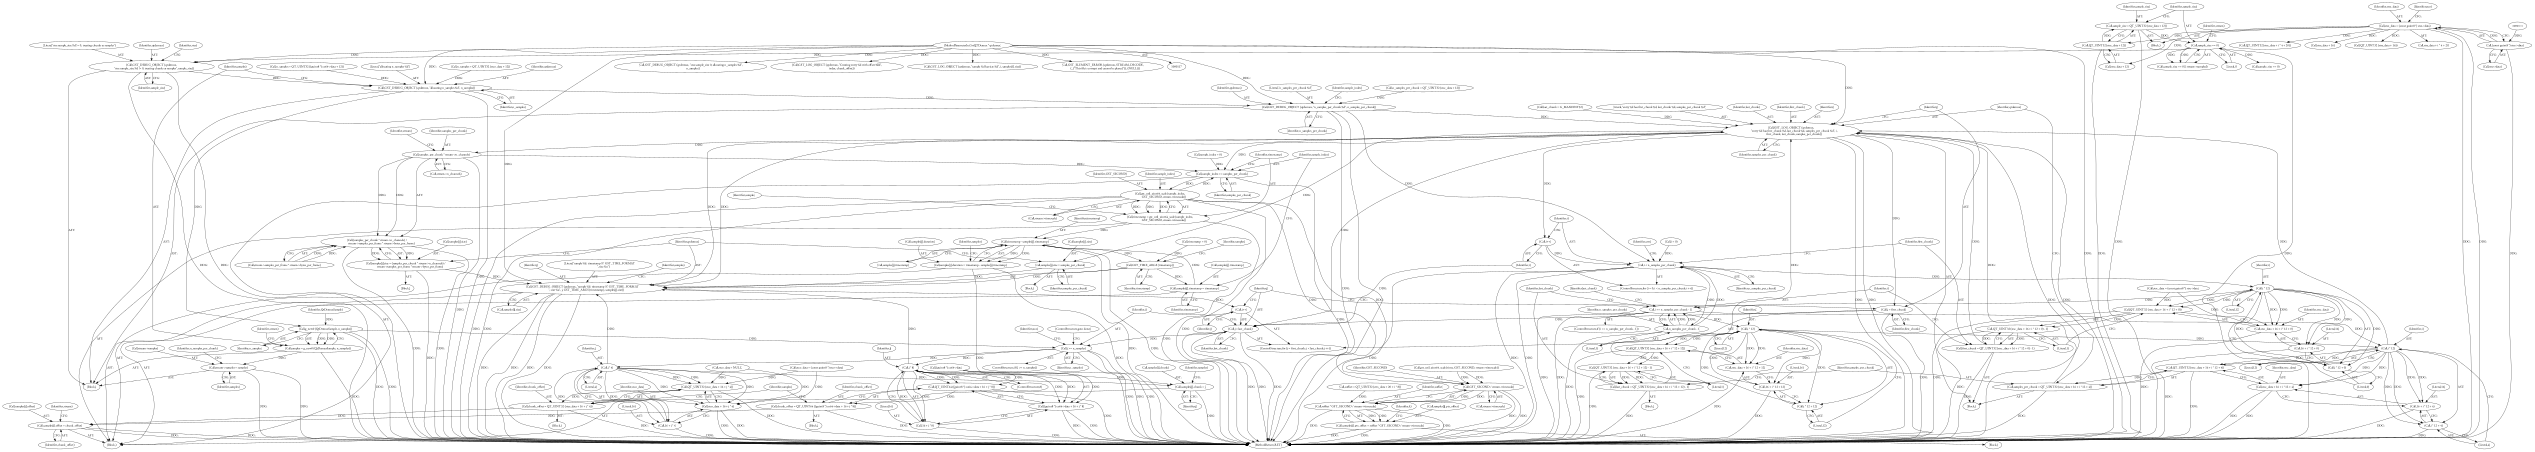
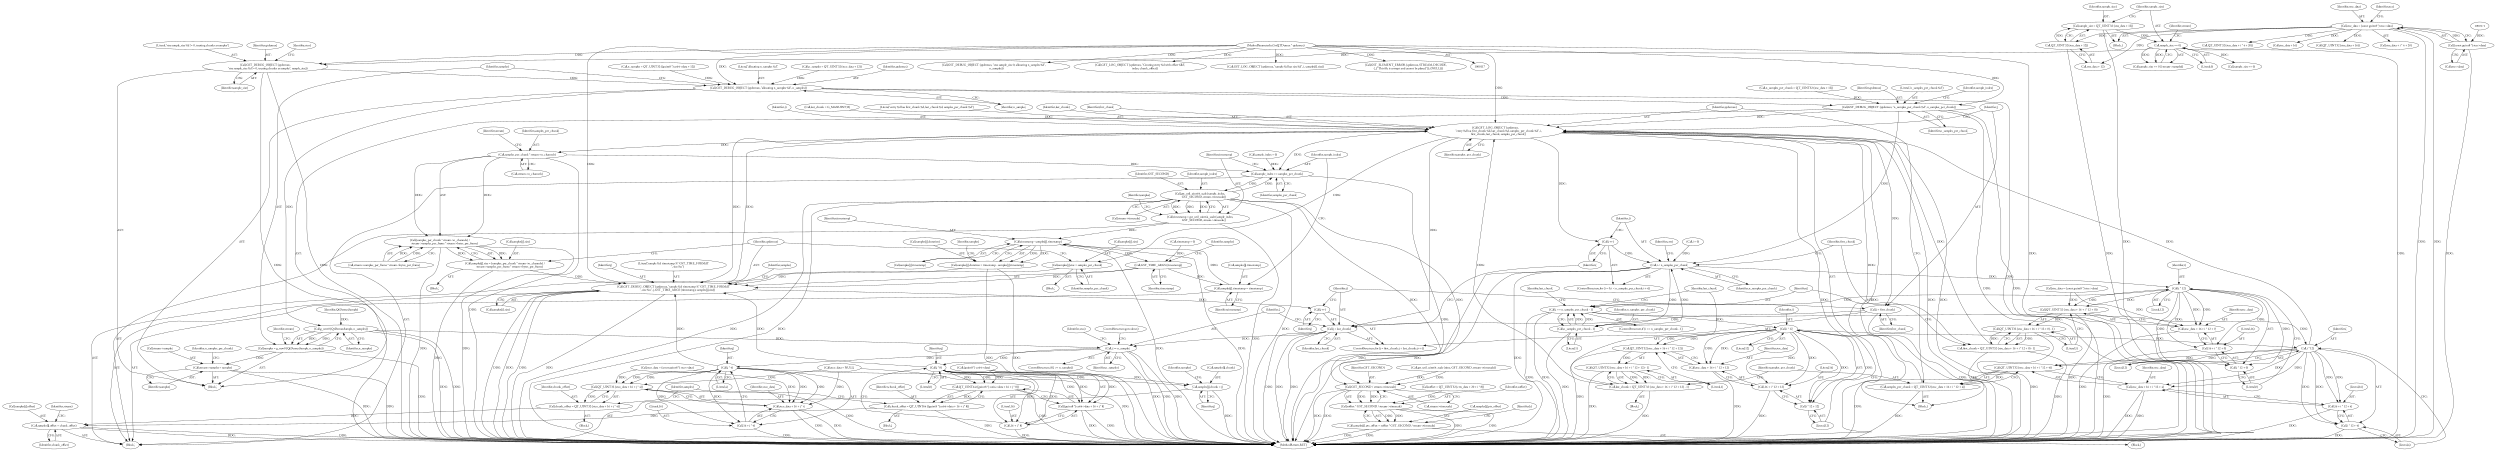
(1030, 387) -> (926, 387)
(906, 442) -> (1069, 381)
